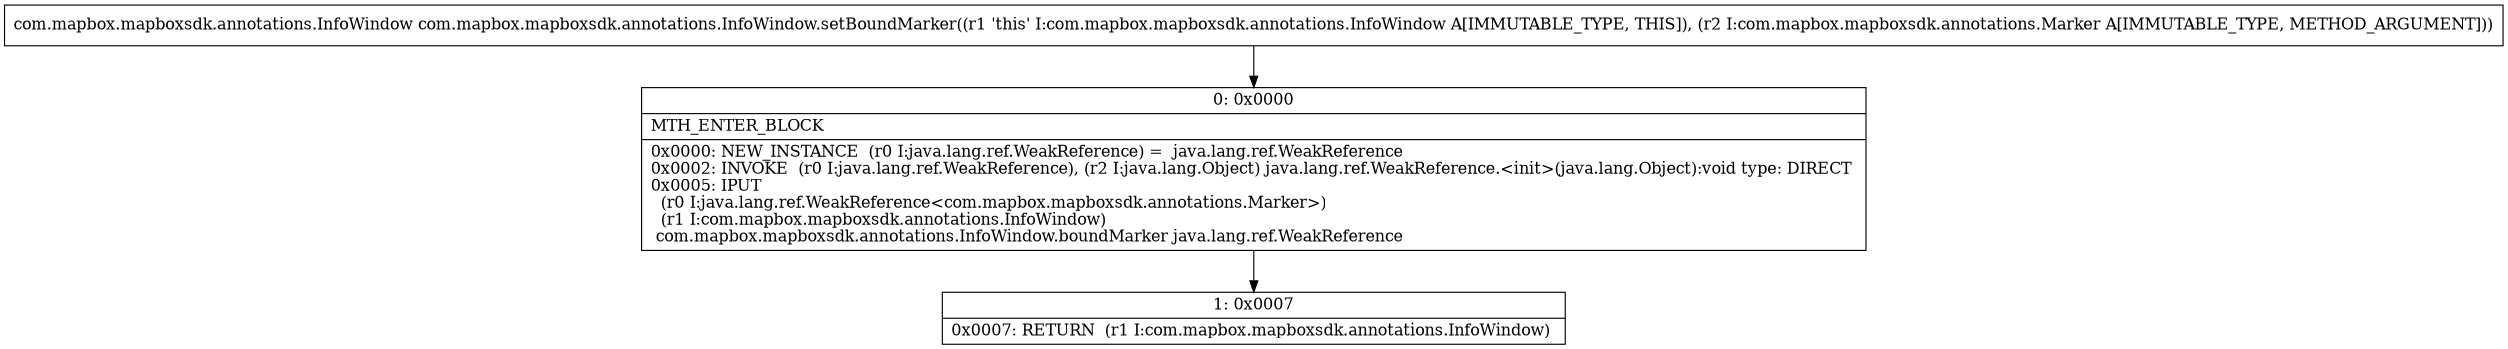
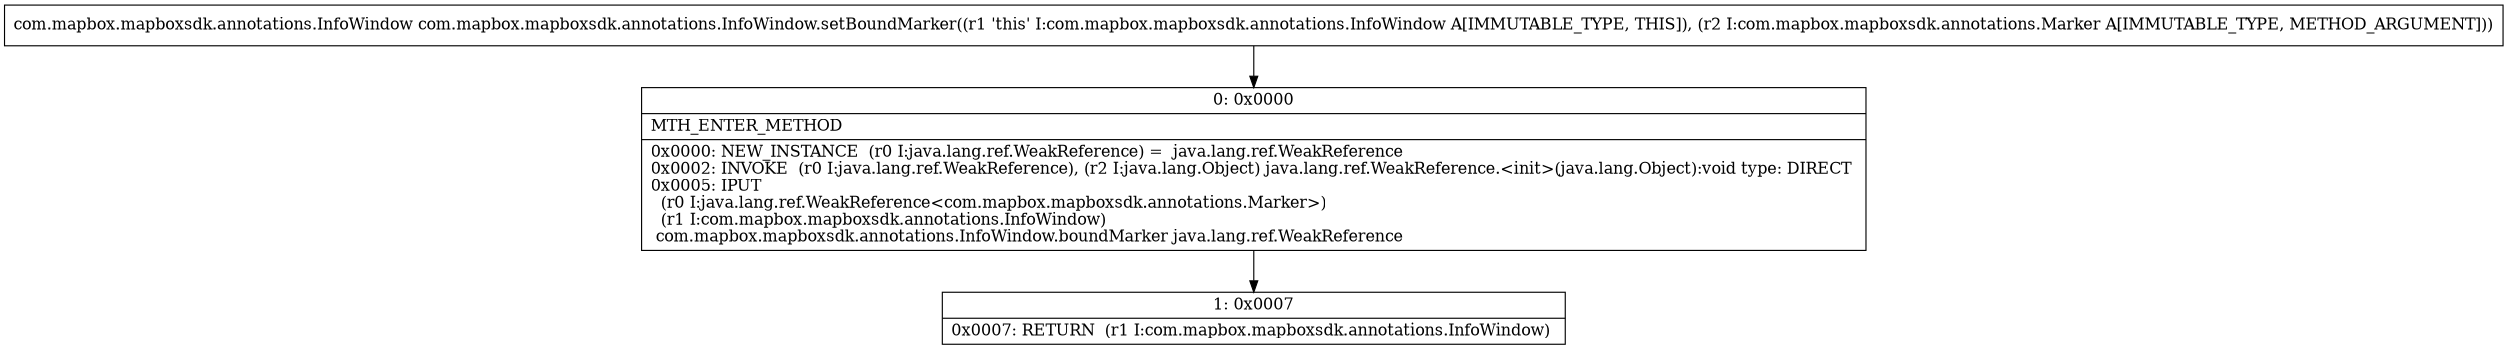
(738, 126) -> (747, 126)
